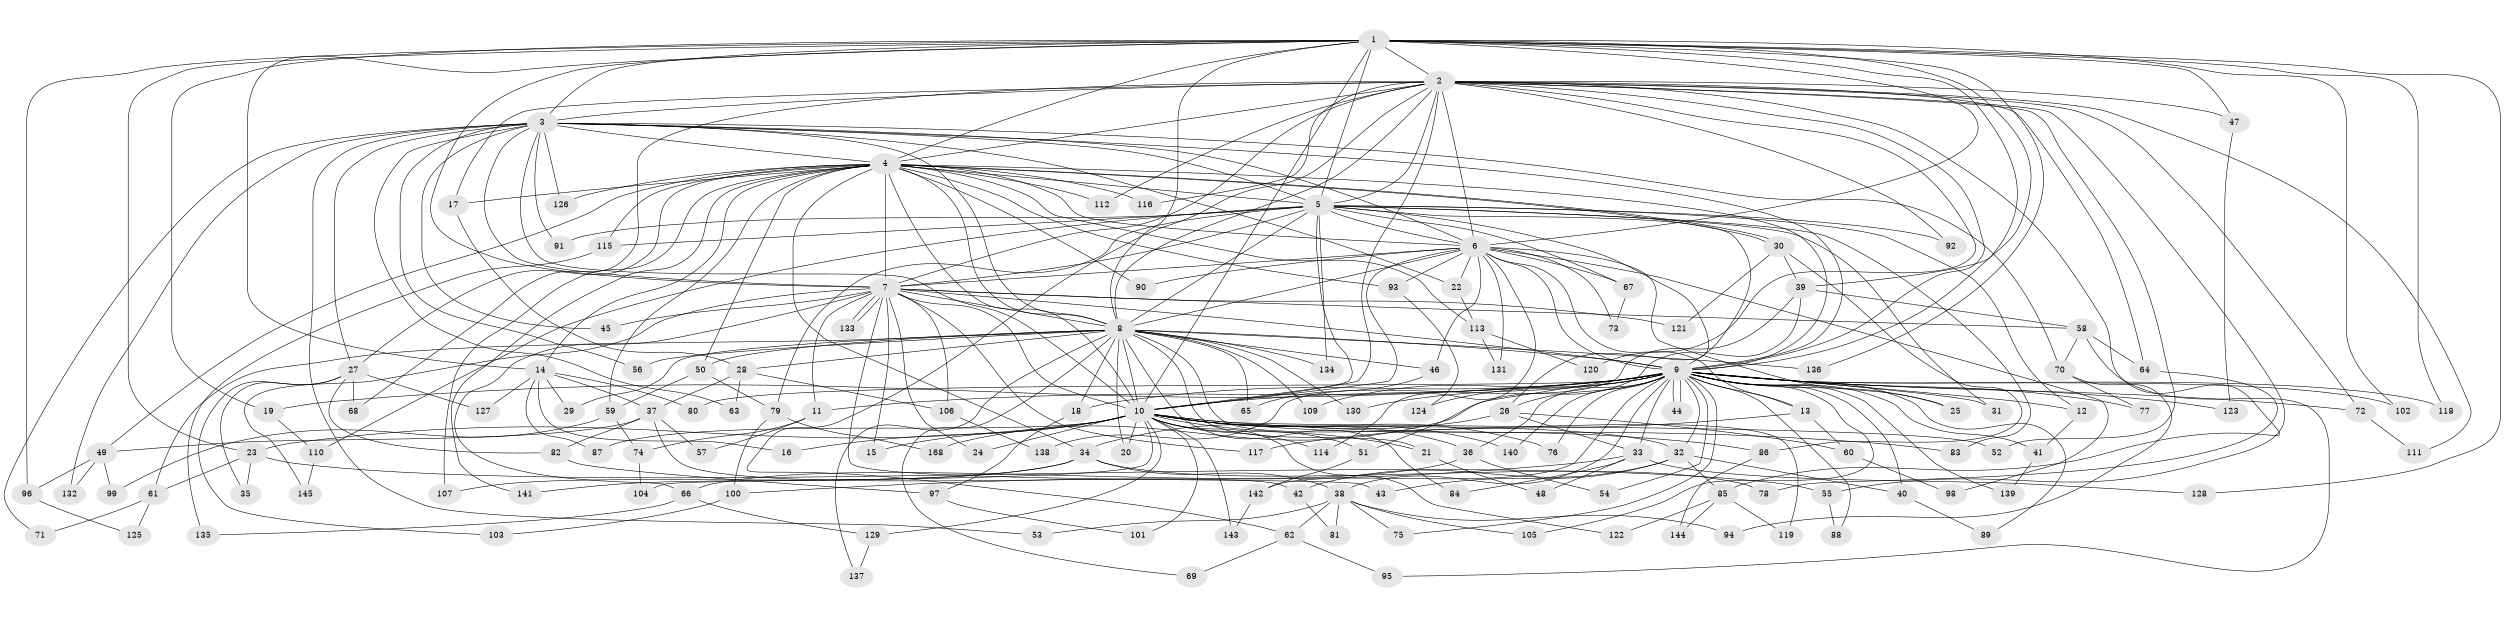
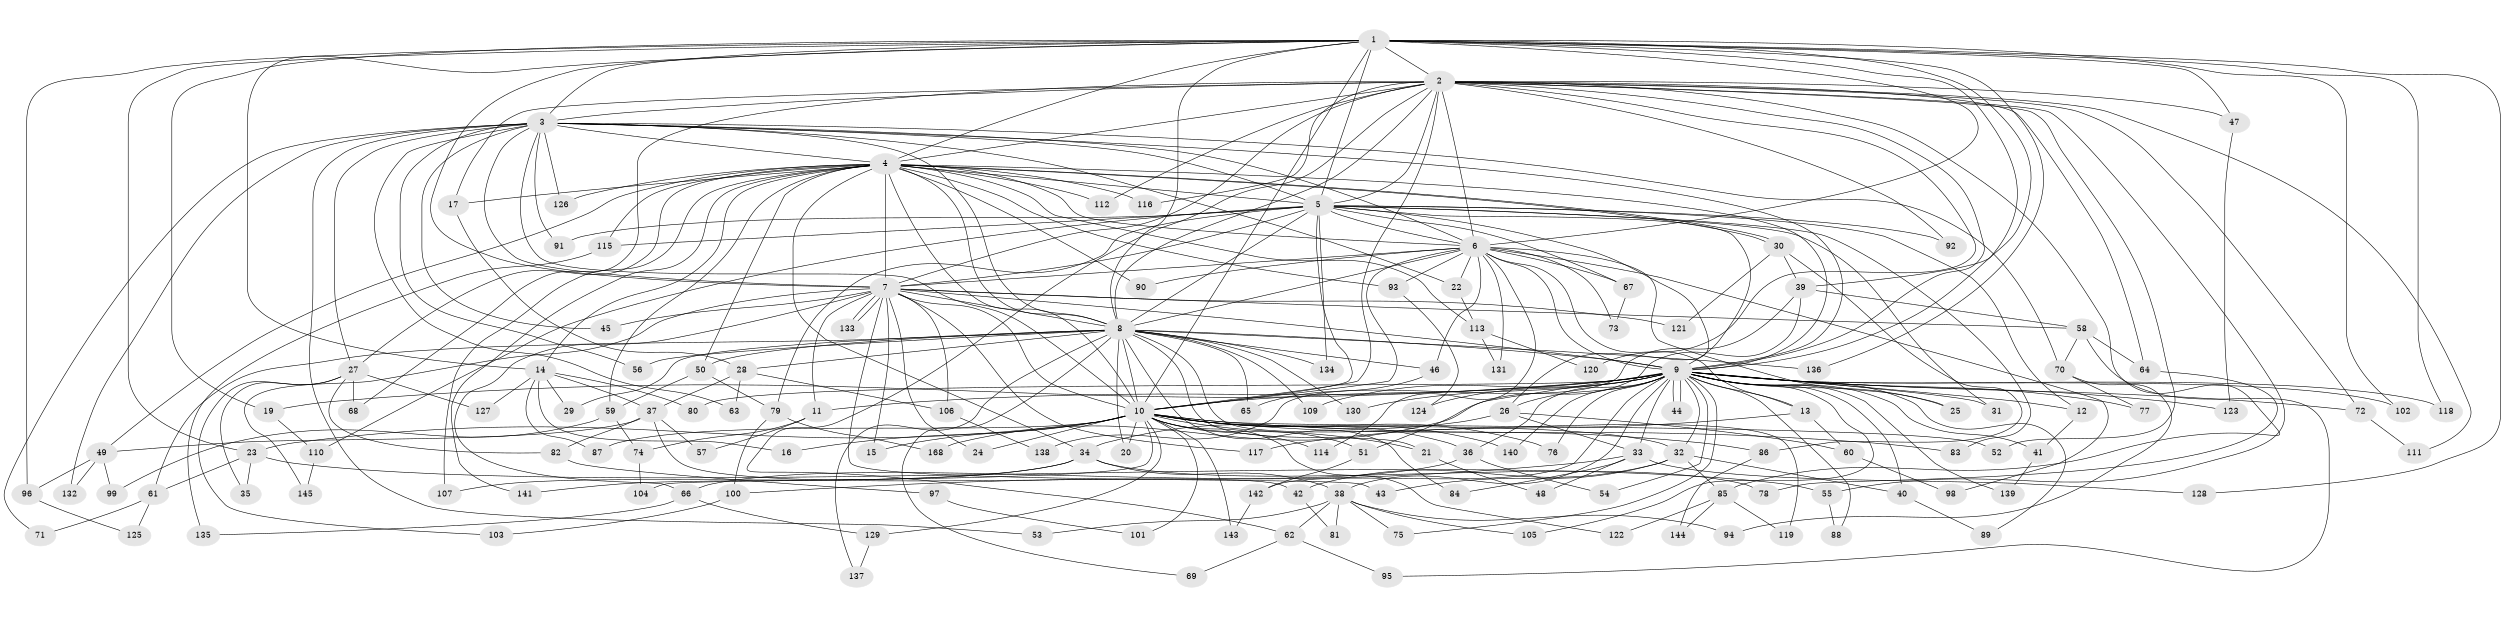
(1076, 412) -> none
